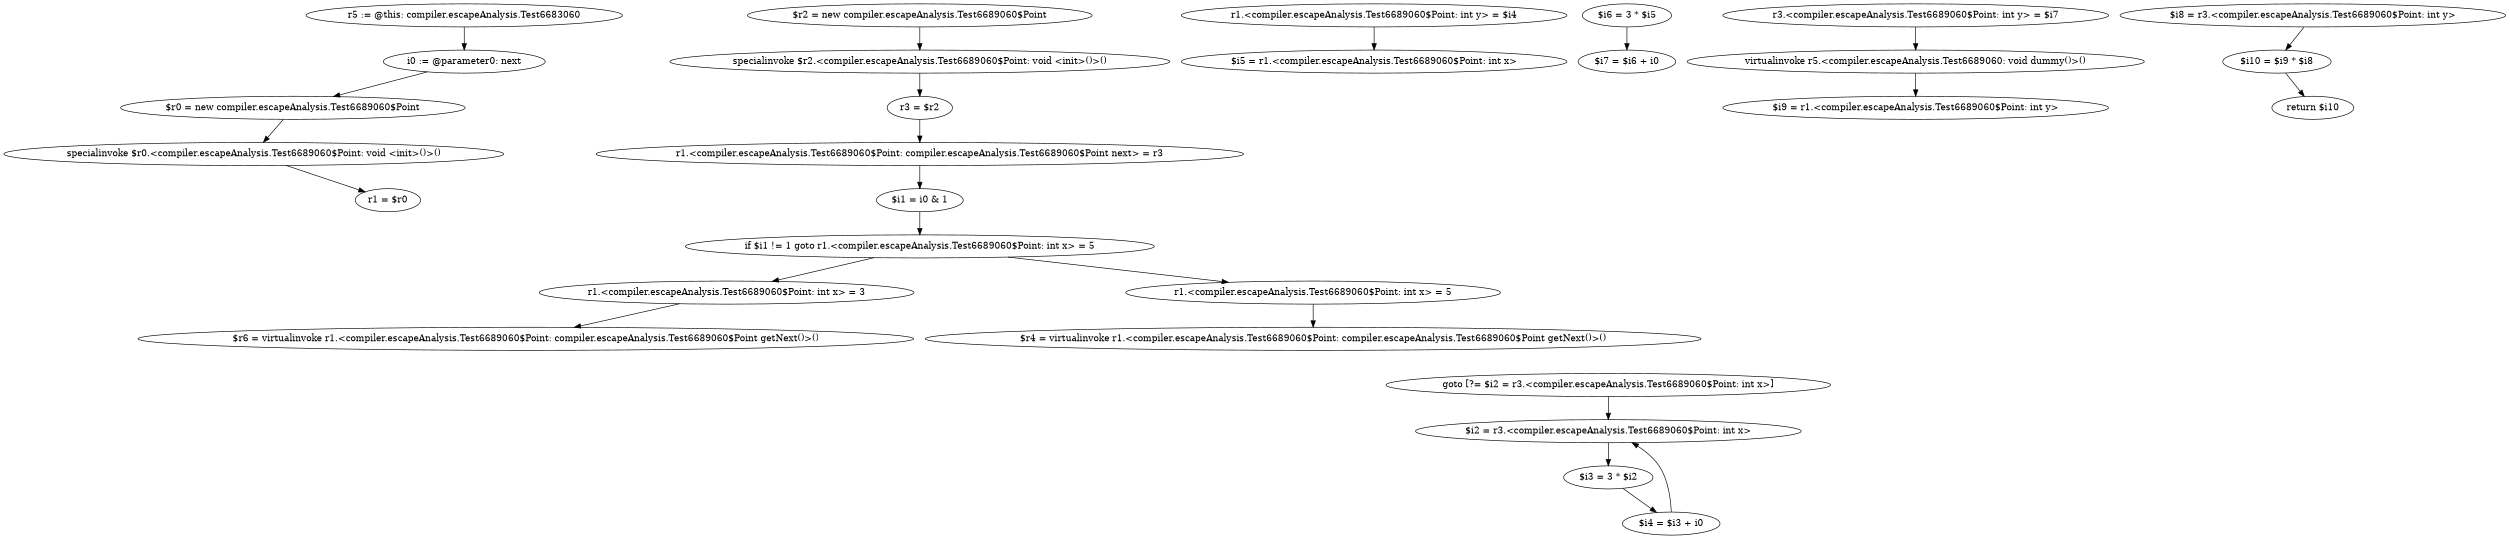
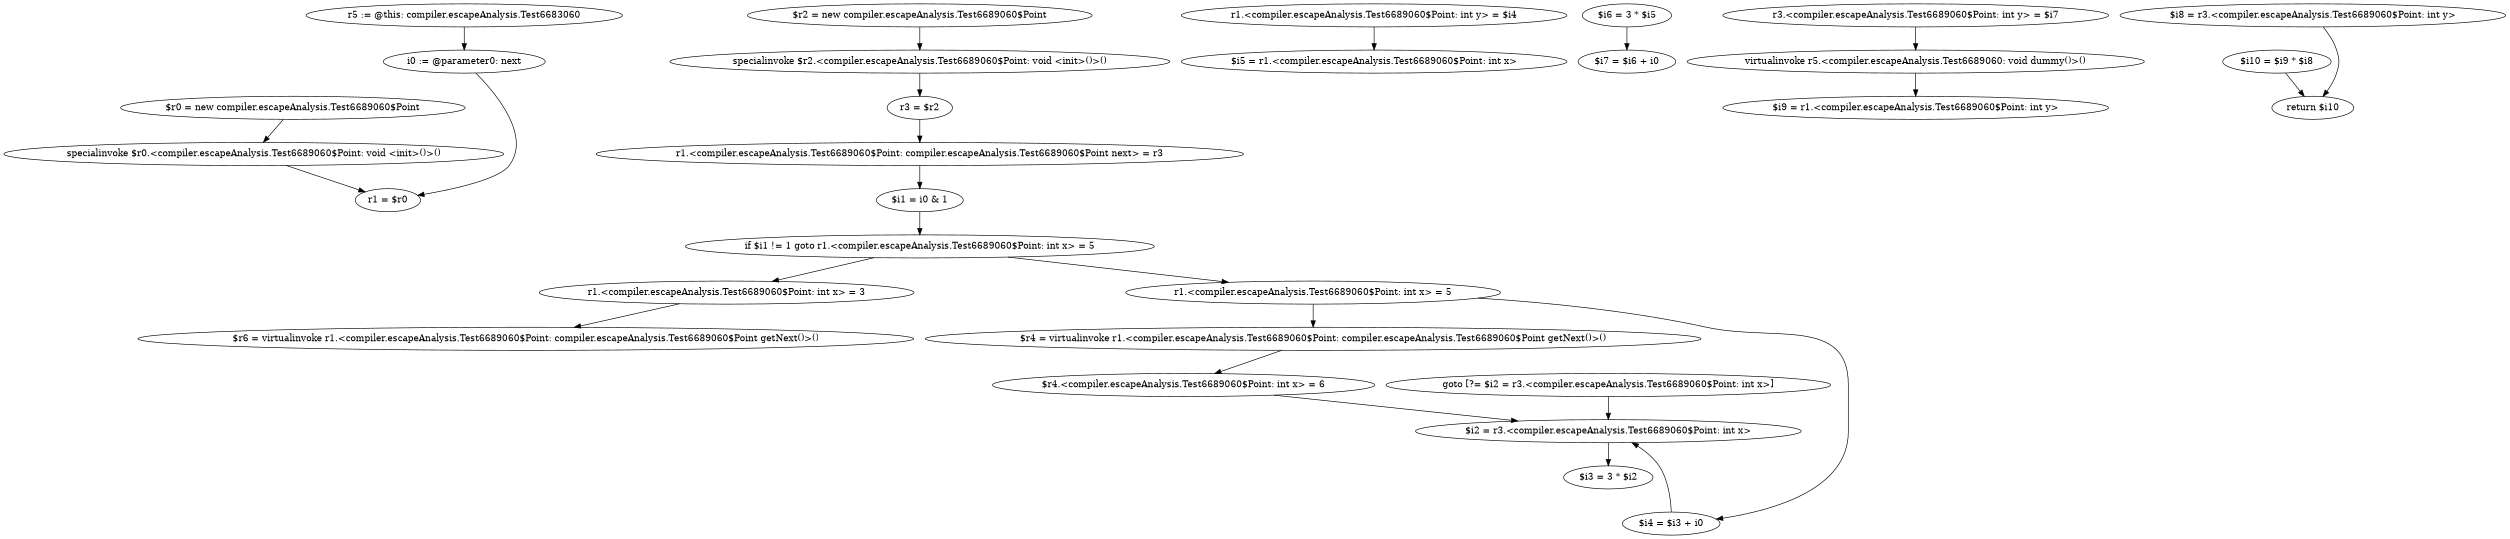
(2297, 36) -> (2339, 59)
(383, 83) -> (513, 159)
none -> (1184, 385)
(1637, 498) -> (1783, 334)
